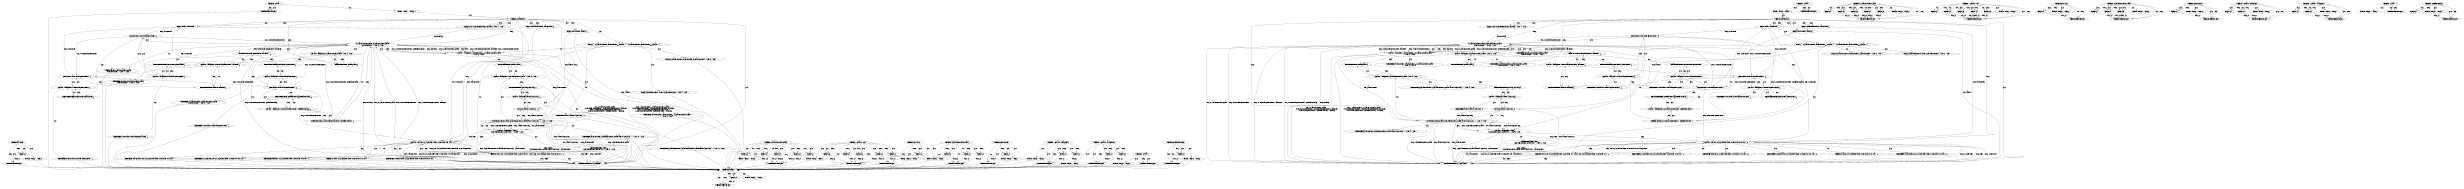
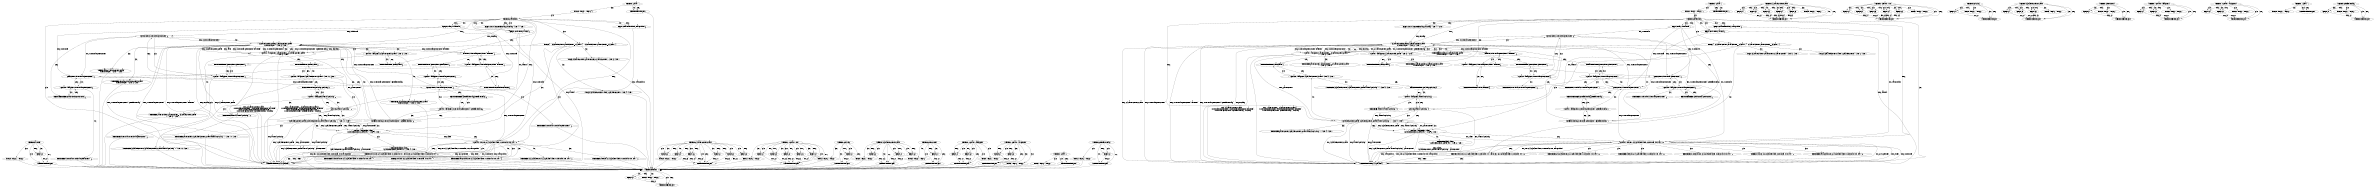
none -> (691, 154)
